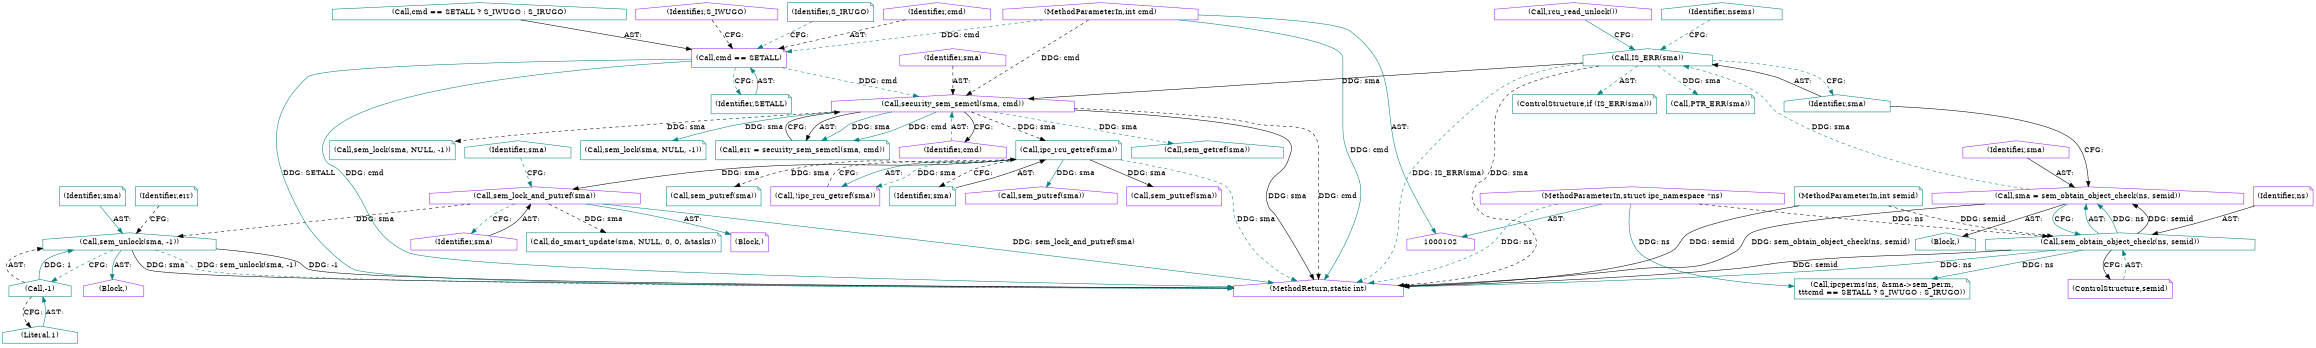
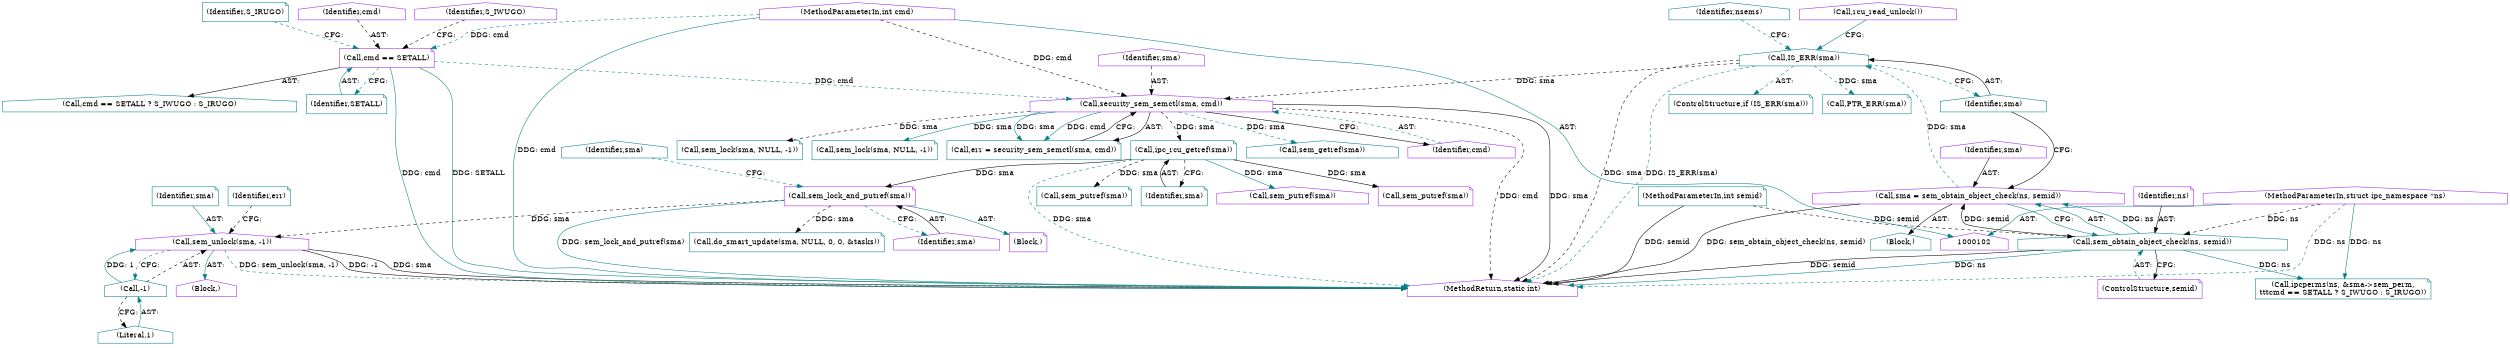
(604, 34) -> (267, 82)
(1308, 81) -> (1485, 81)
(535, 196) -> (850, 196)
(825, 196) -> none
(129, 242) -> (222, 242)
